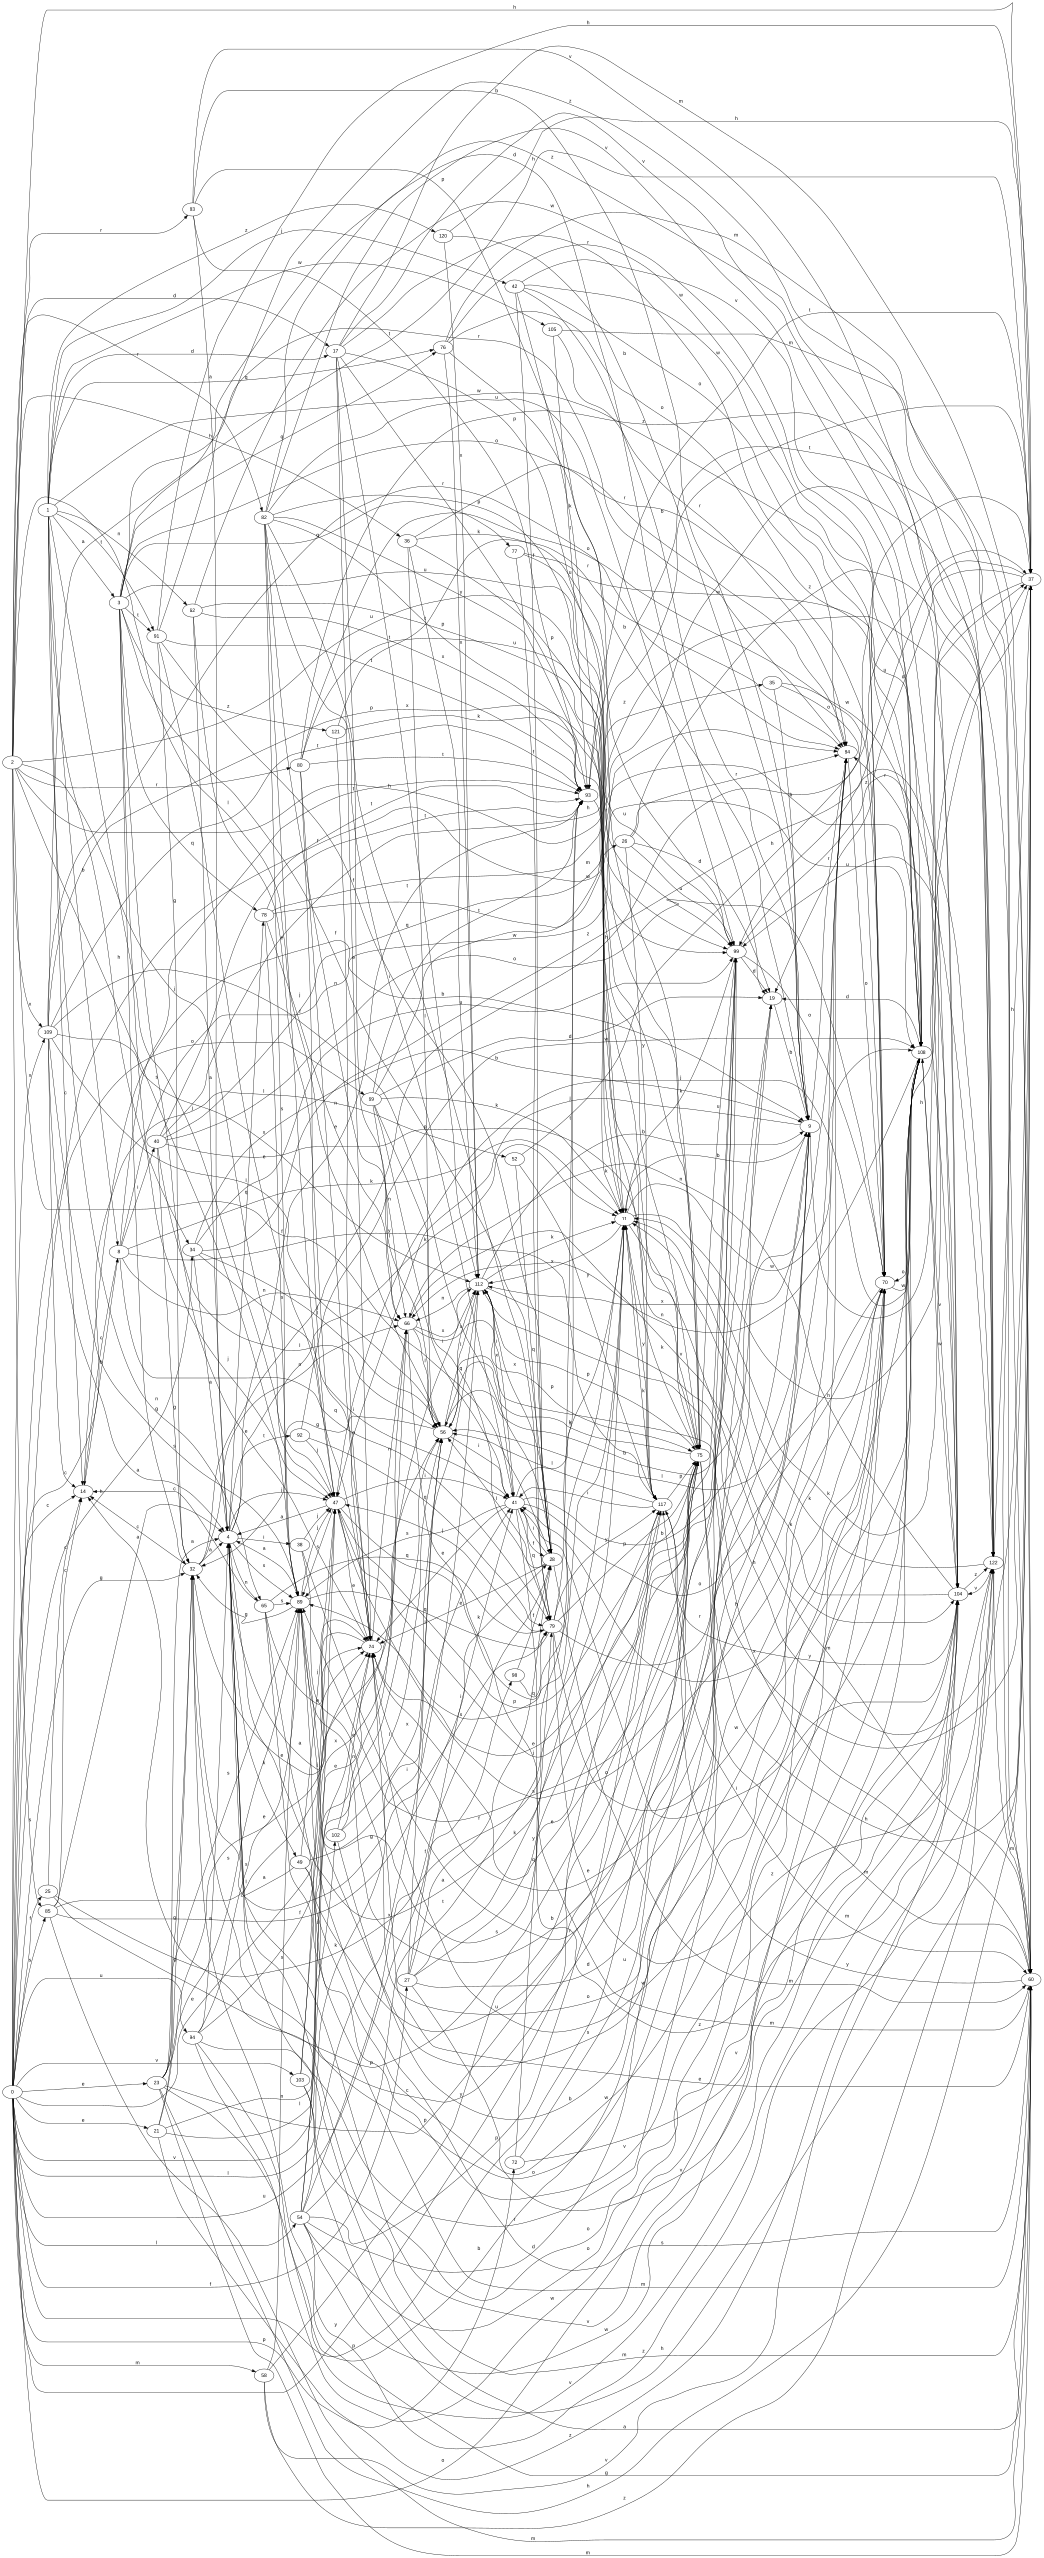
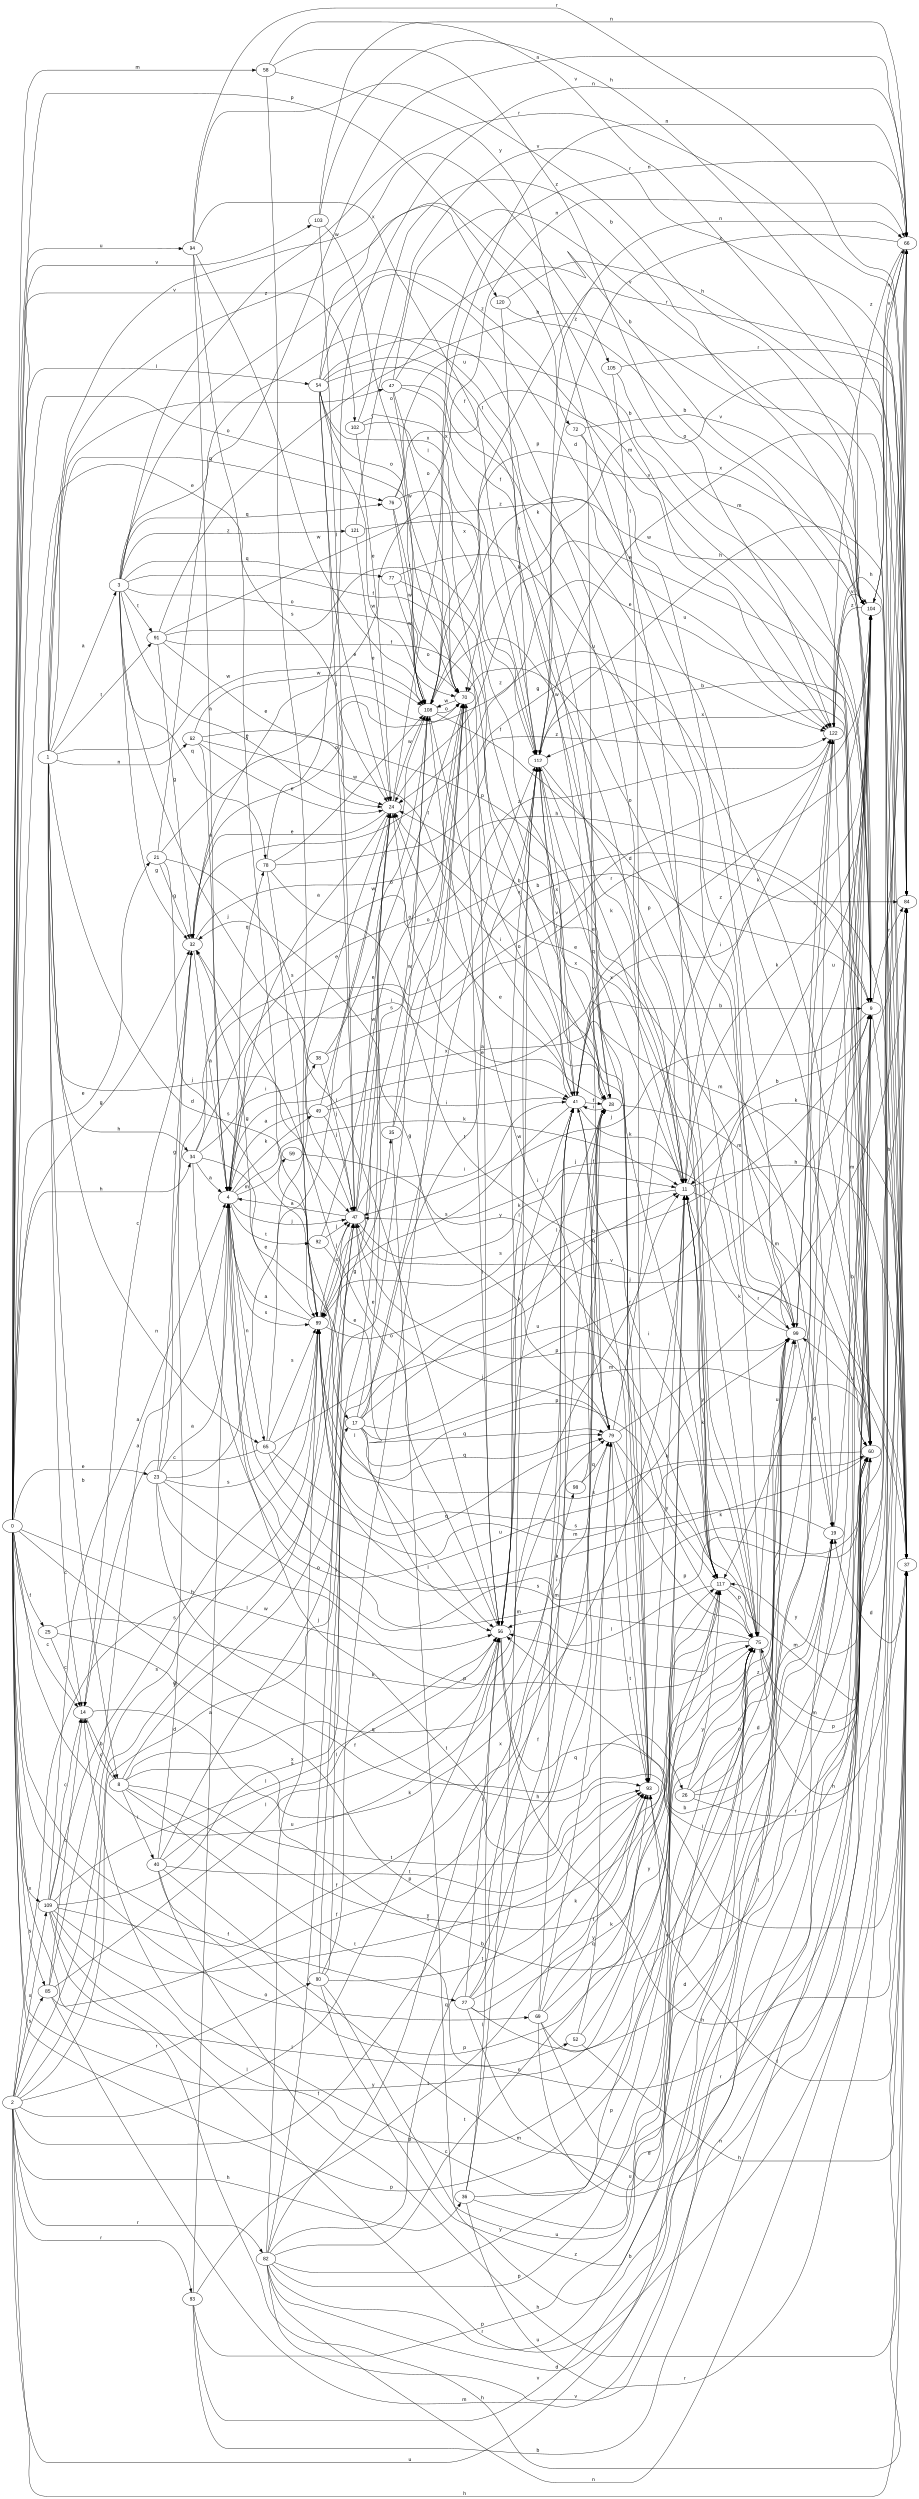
none -> (292, 1154)
(274, 1752) -> (254, 835)
